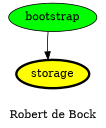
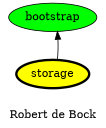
(48, 42) -> (58, 50)
